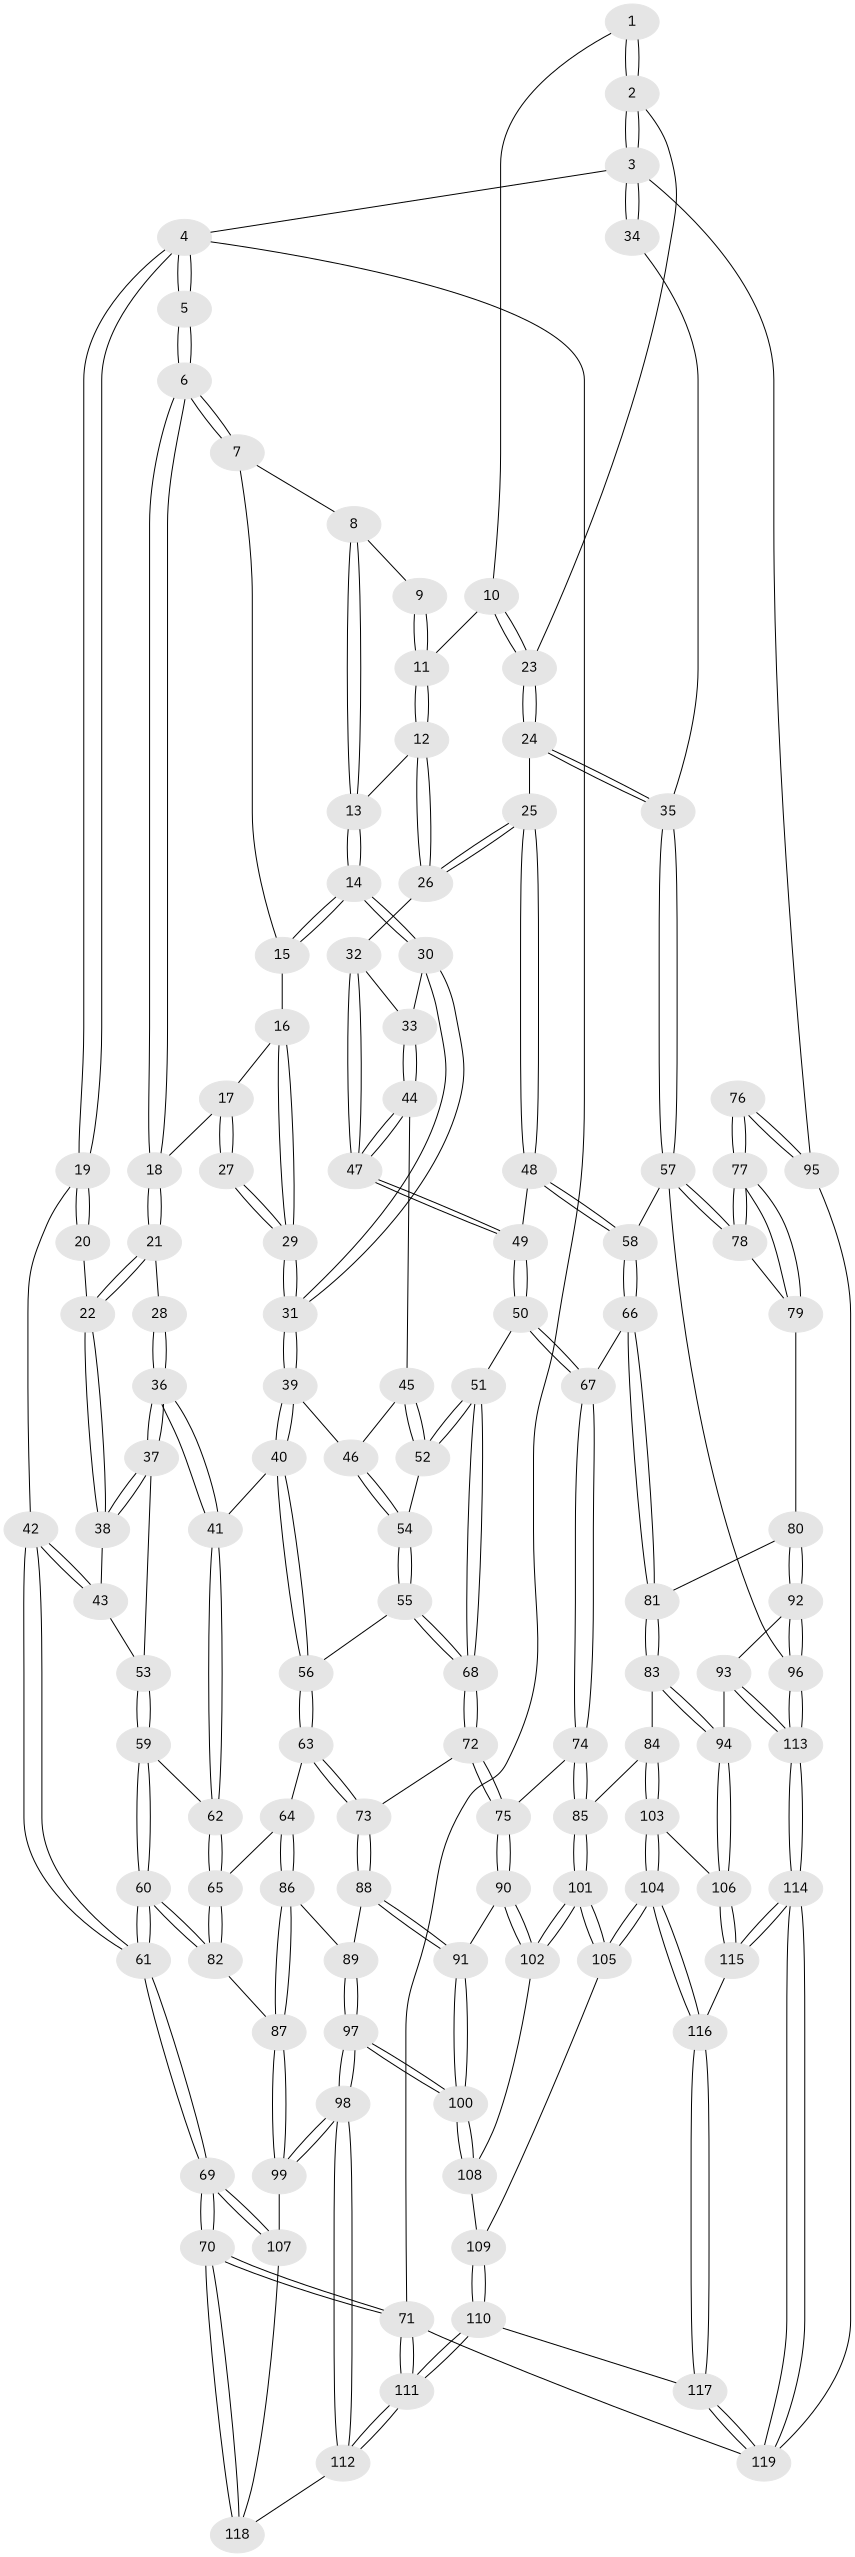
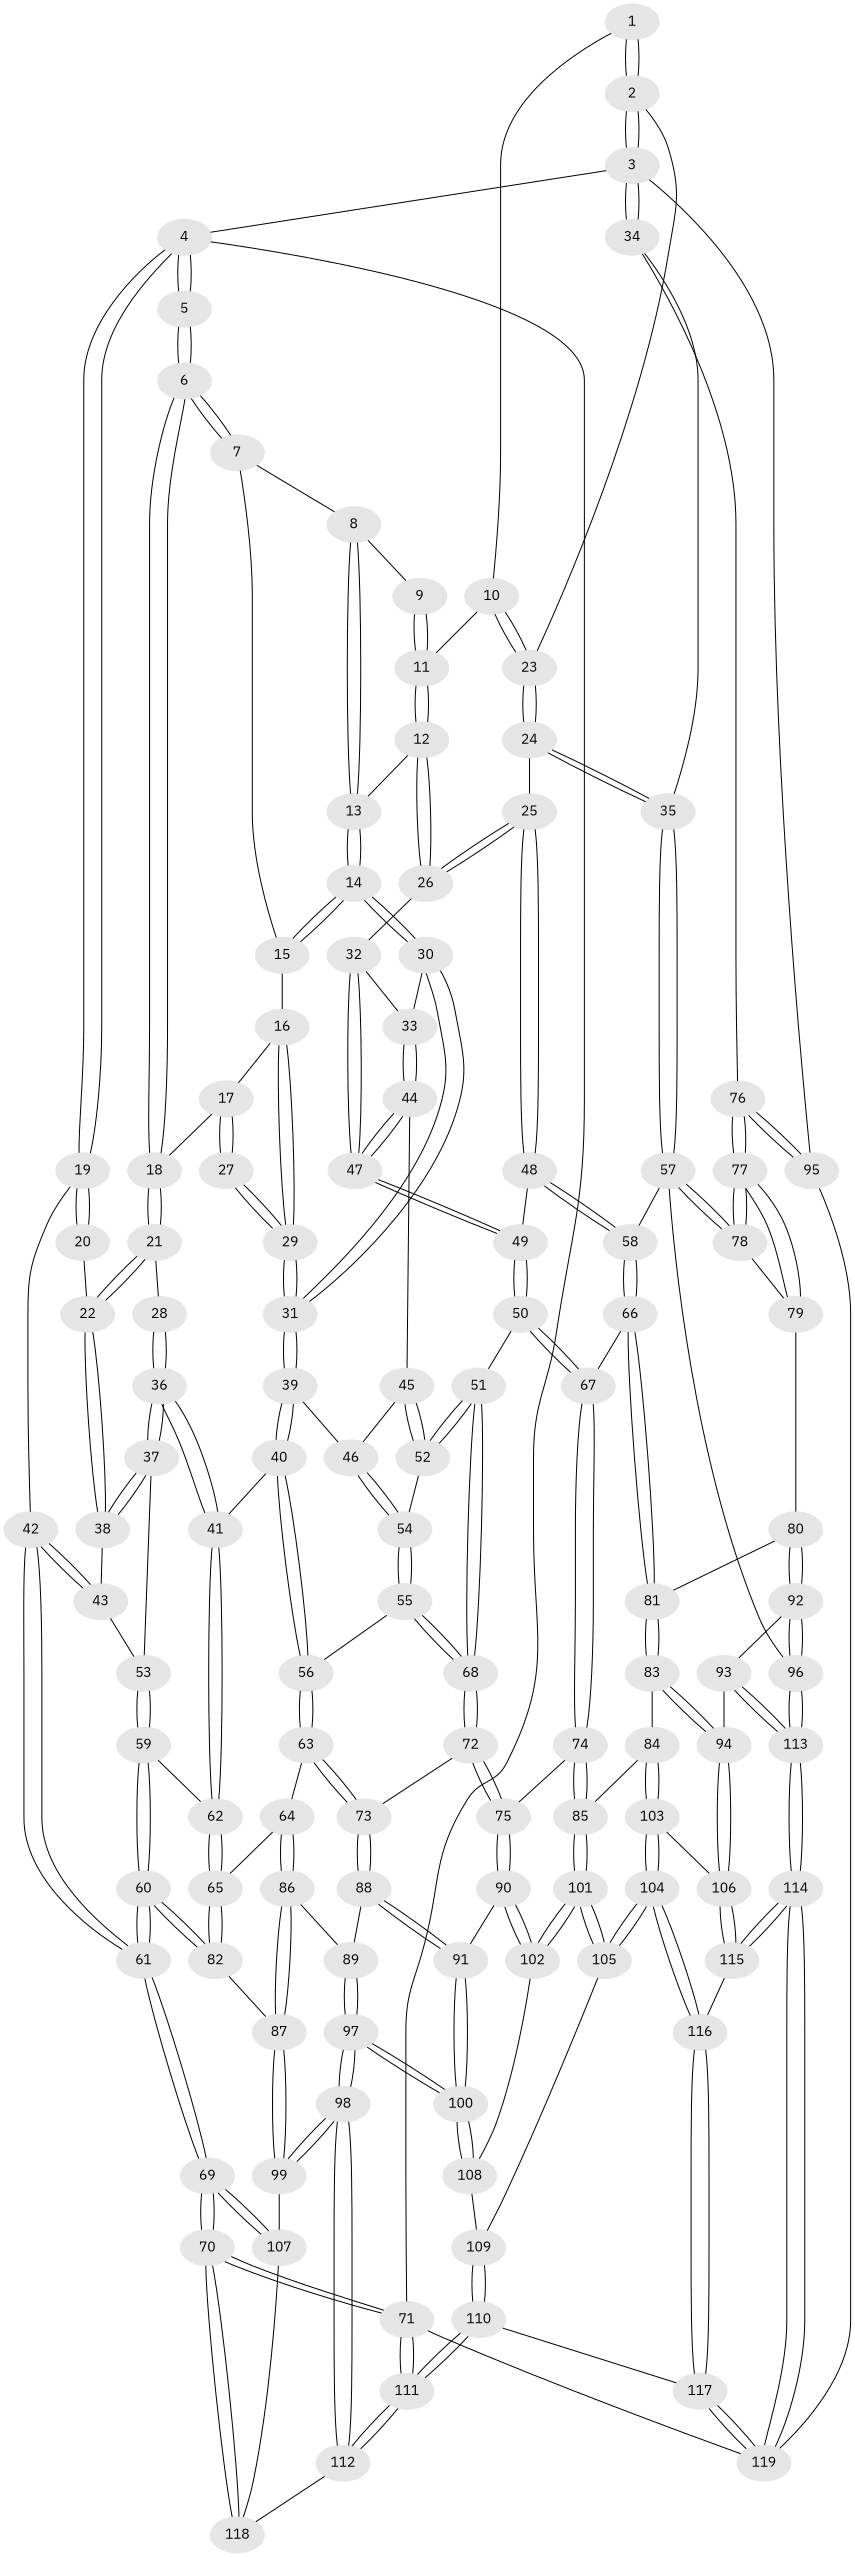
none -> (736, 658)
